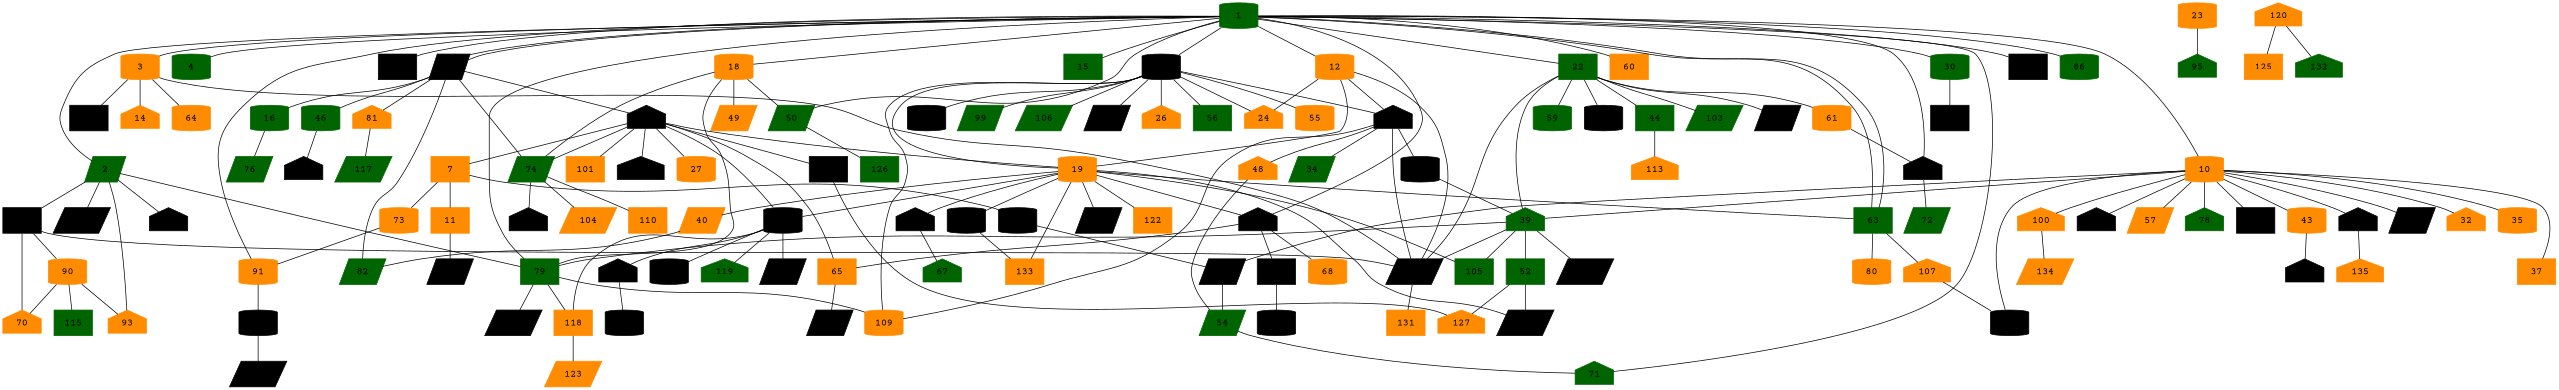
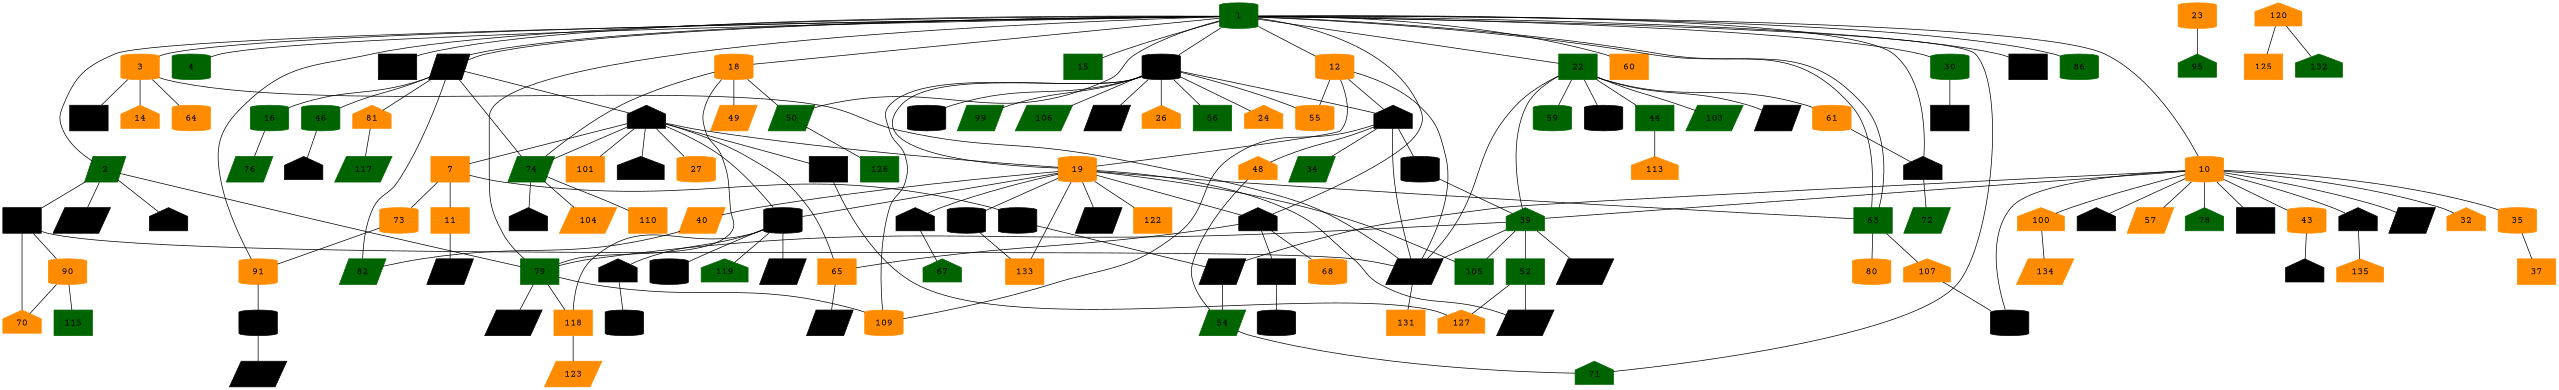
(1301, 91) -> (1325, 93)
(2412, 182) -> (2527, 246)
(127, 323) -> none
